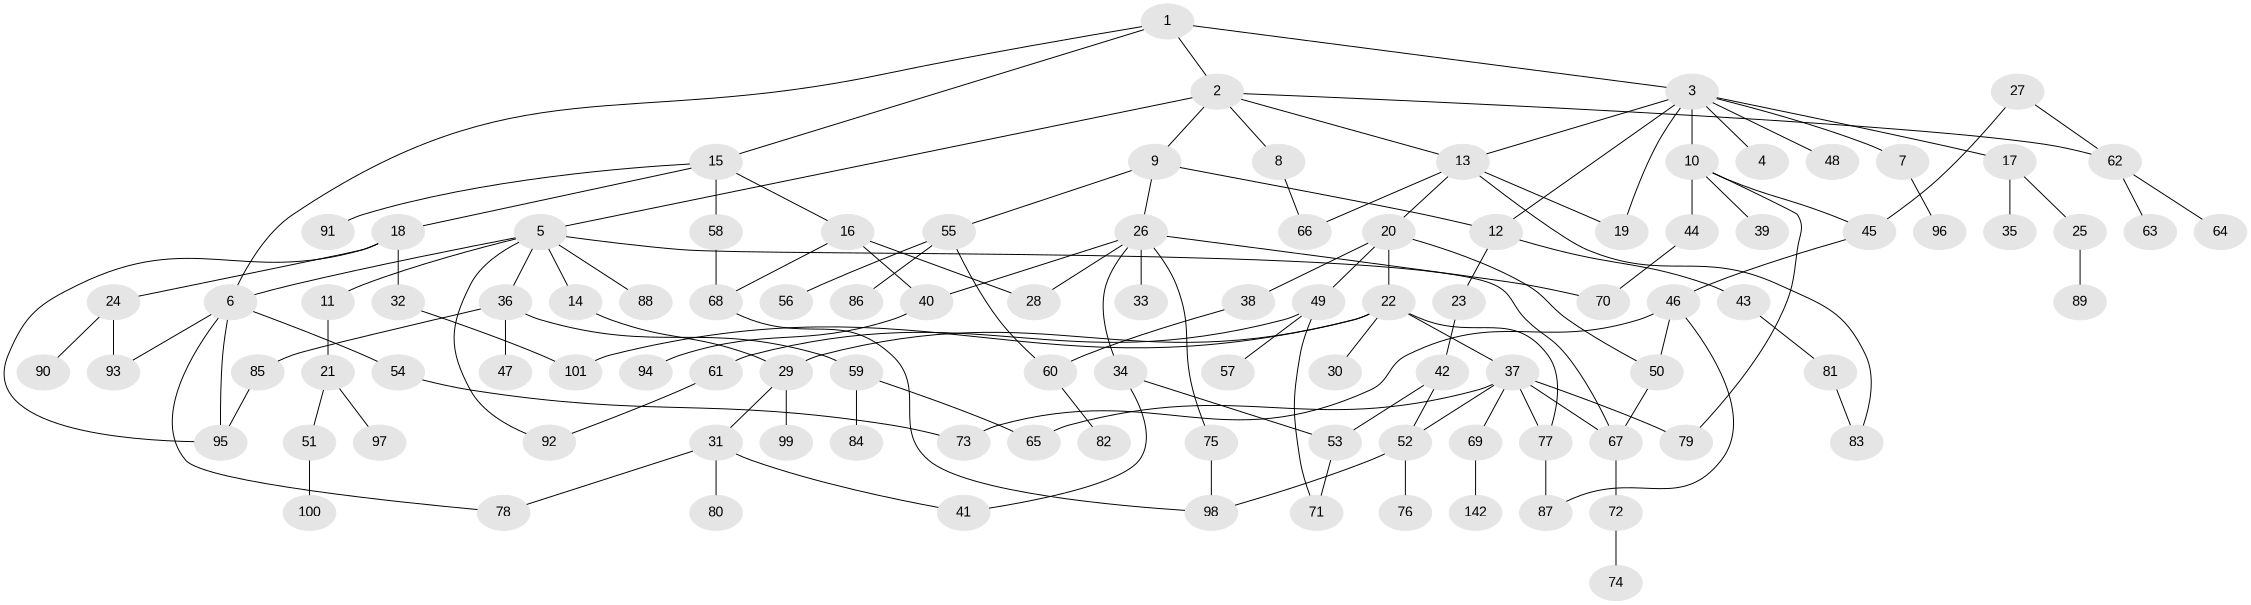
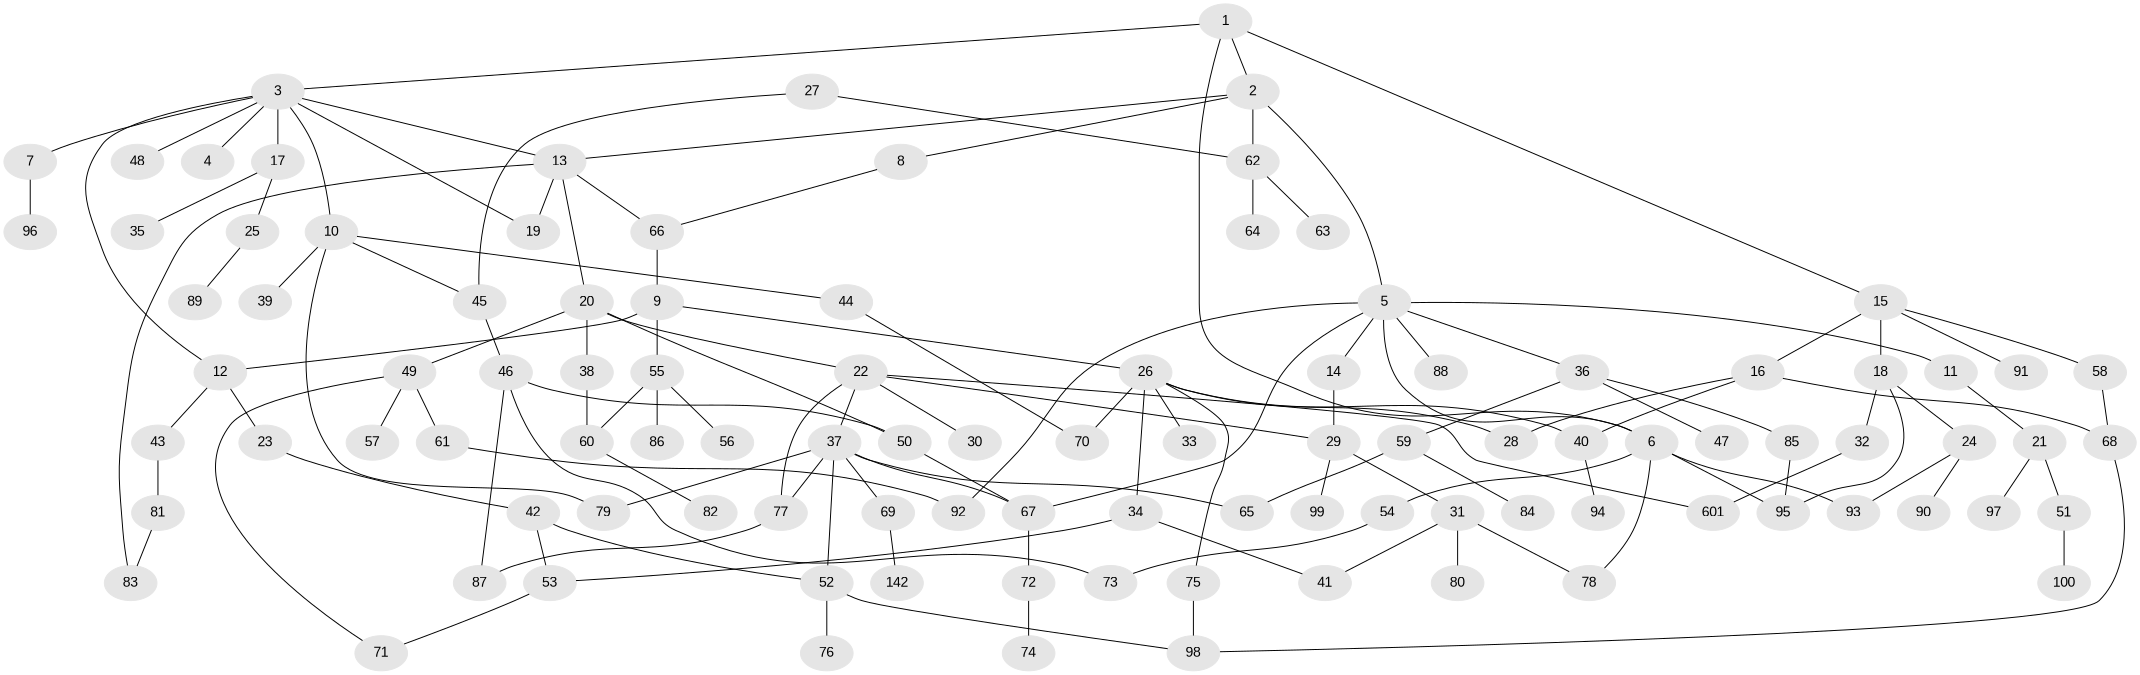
(1186, 127) -> (657, 267)
(576, 372) -> (1713, 513)
